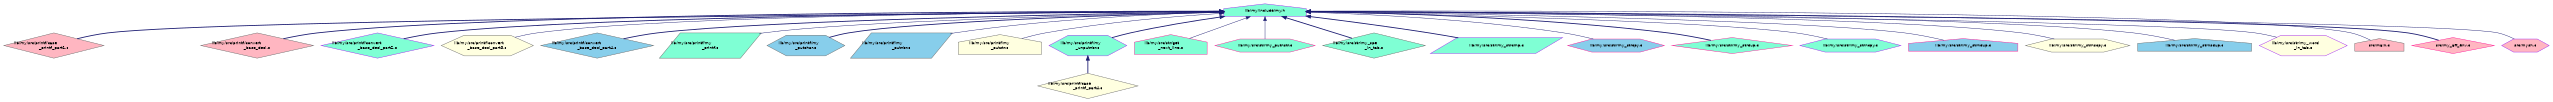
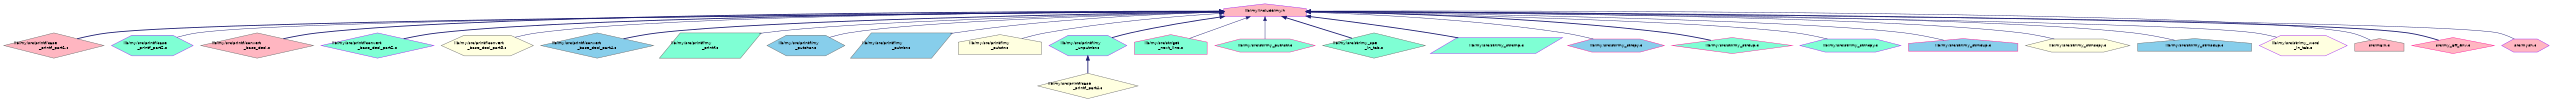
(1265, 11) -> (1265, 11)
(965, 22) -> (965, 22)
none -> (152, 46)
